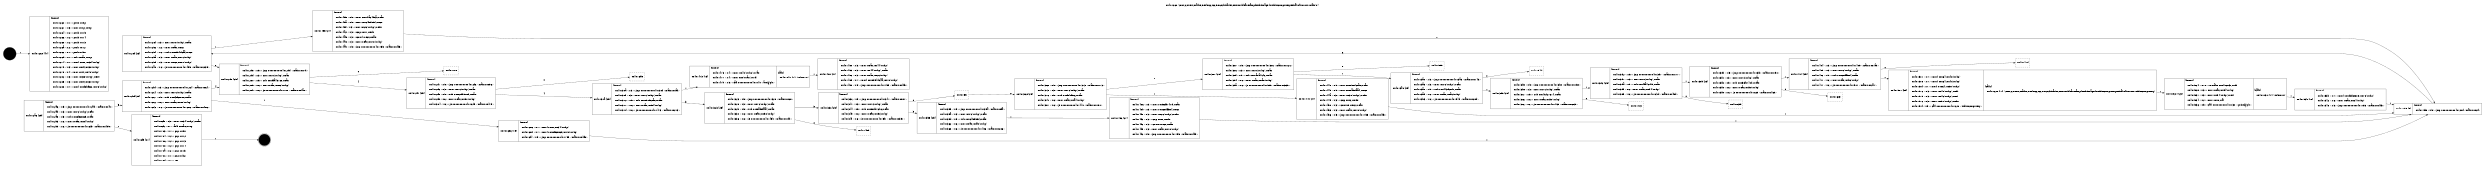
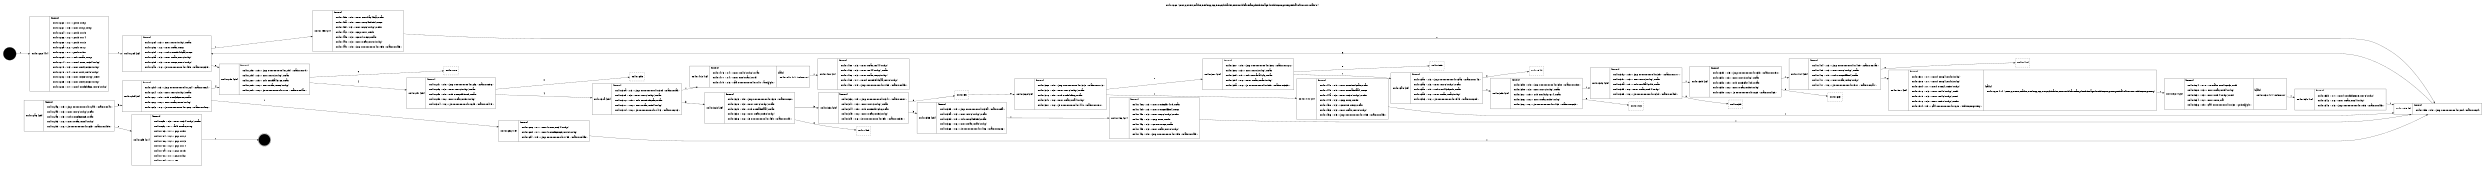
none -> (115, 54)
